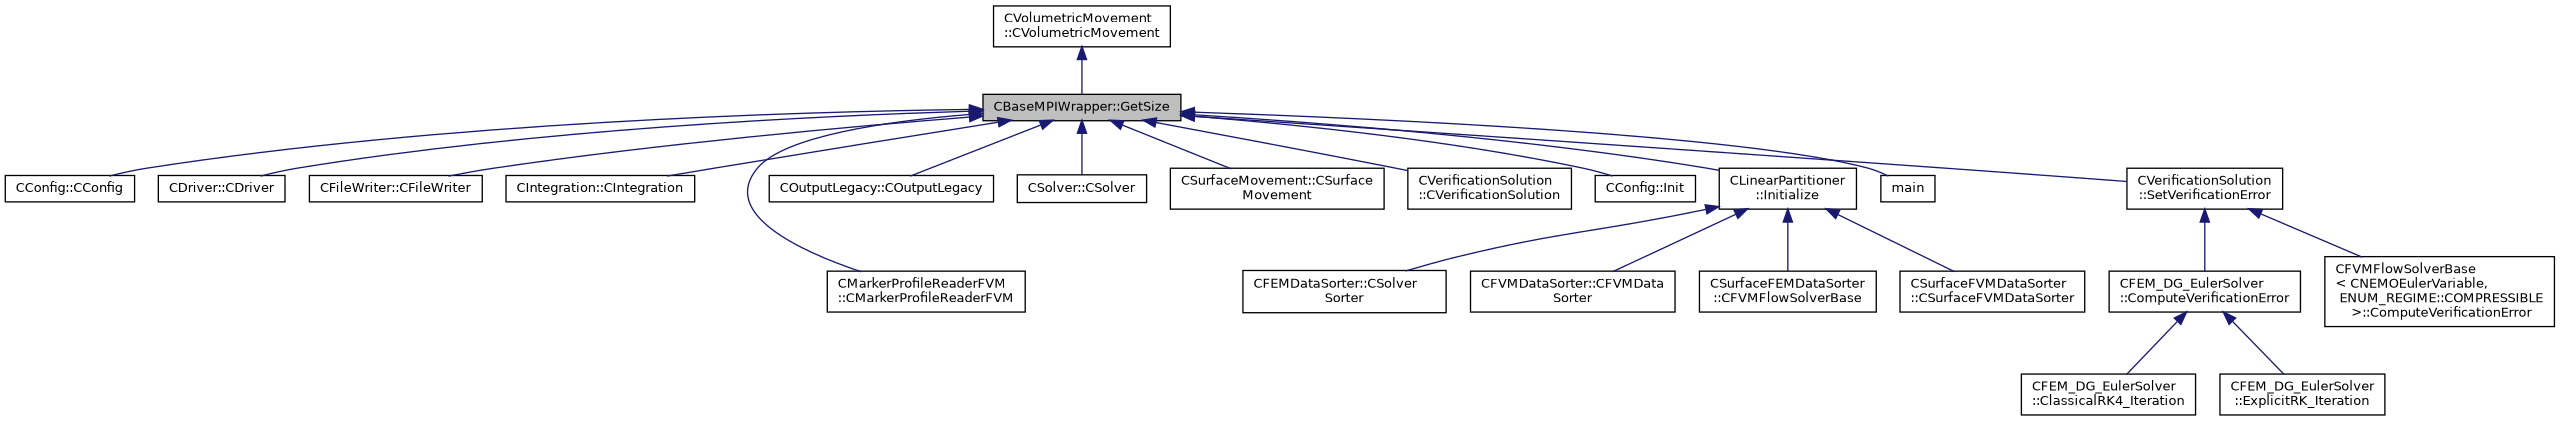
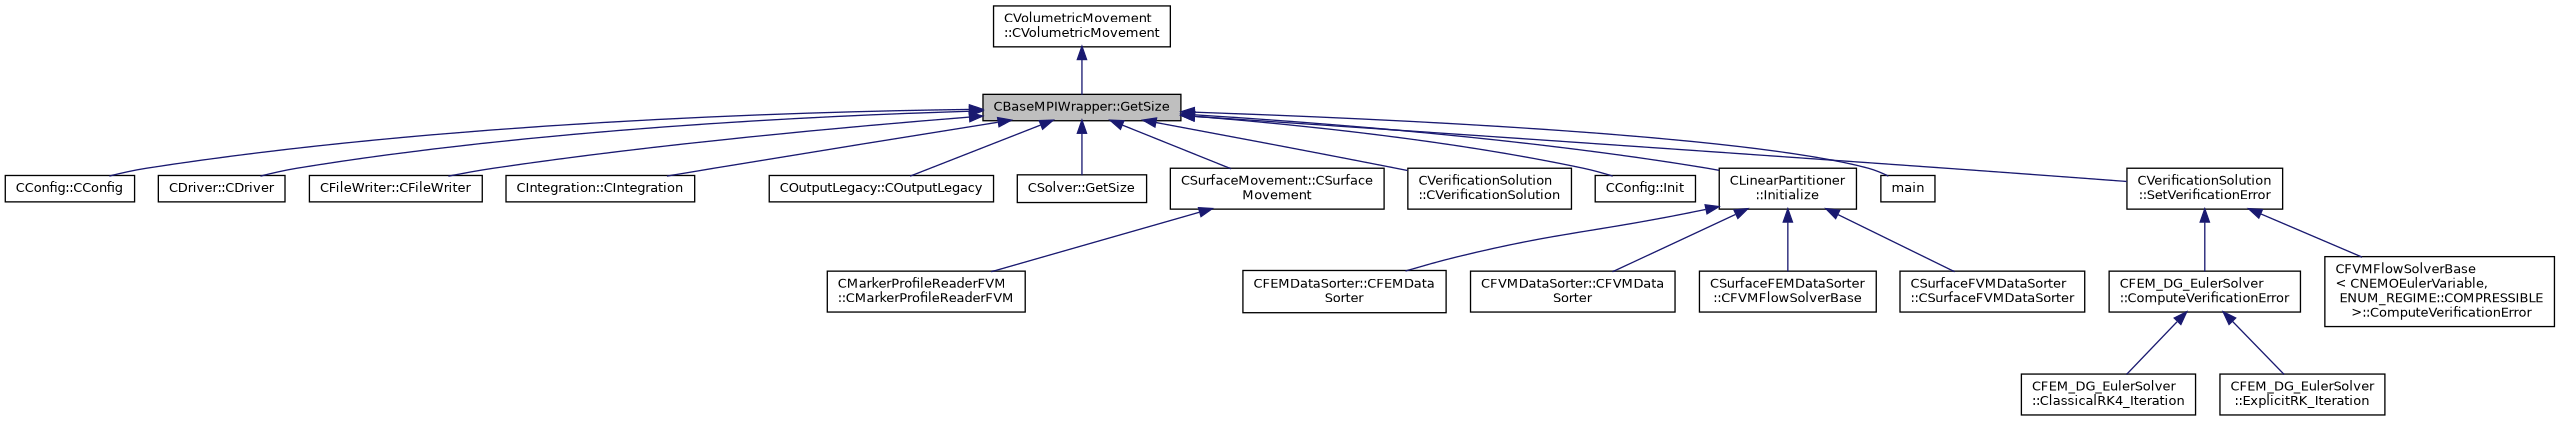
(796, 145) -> (1095, 242)
(1082, 189) -> (1082, 189)
(1345, 292) -> (1345, 292)
